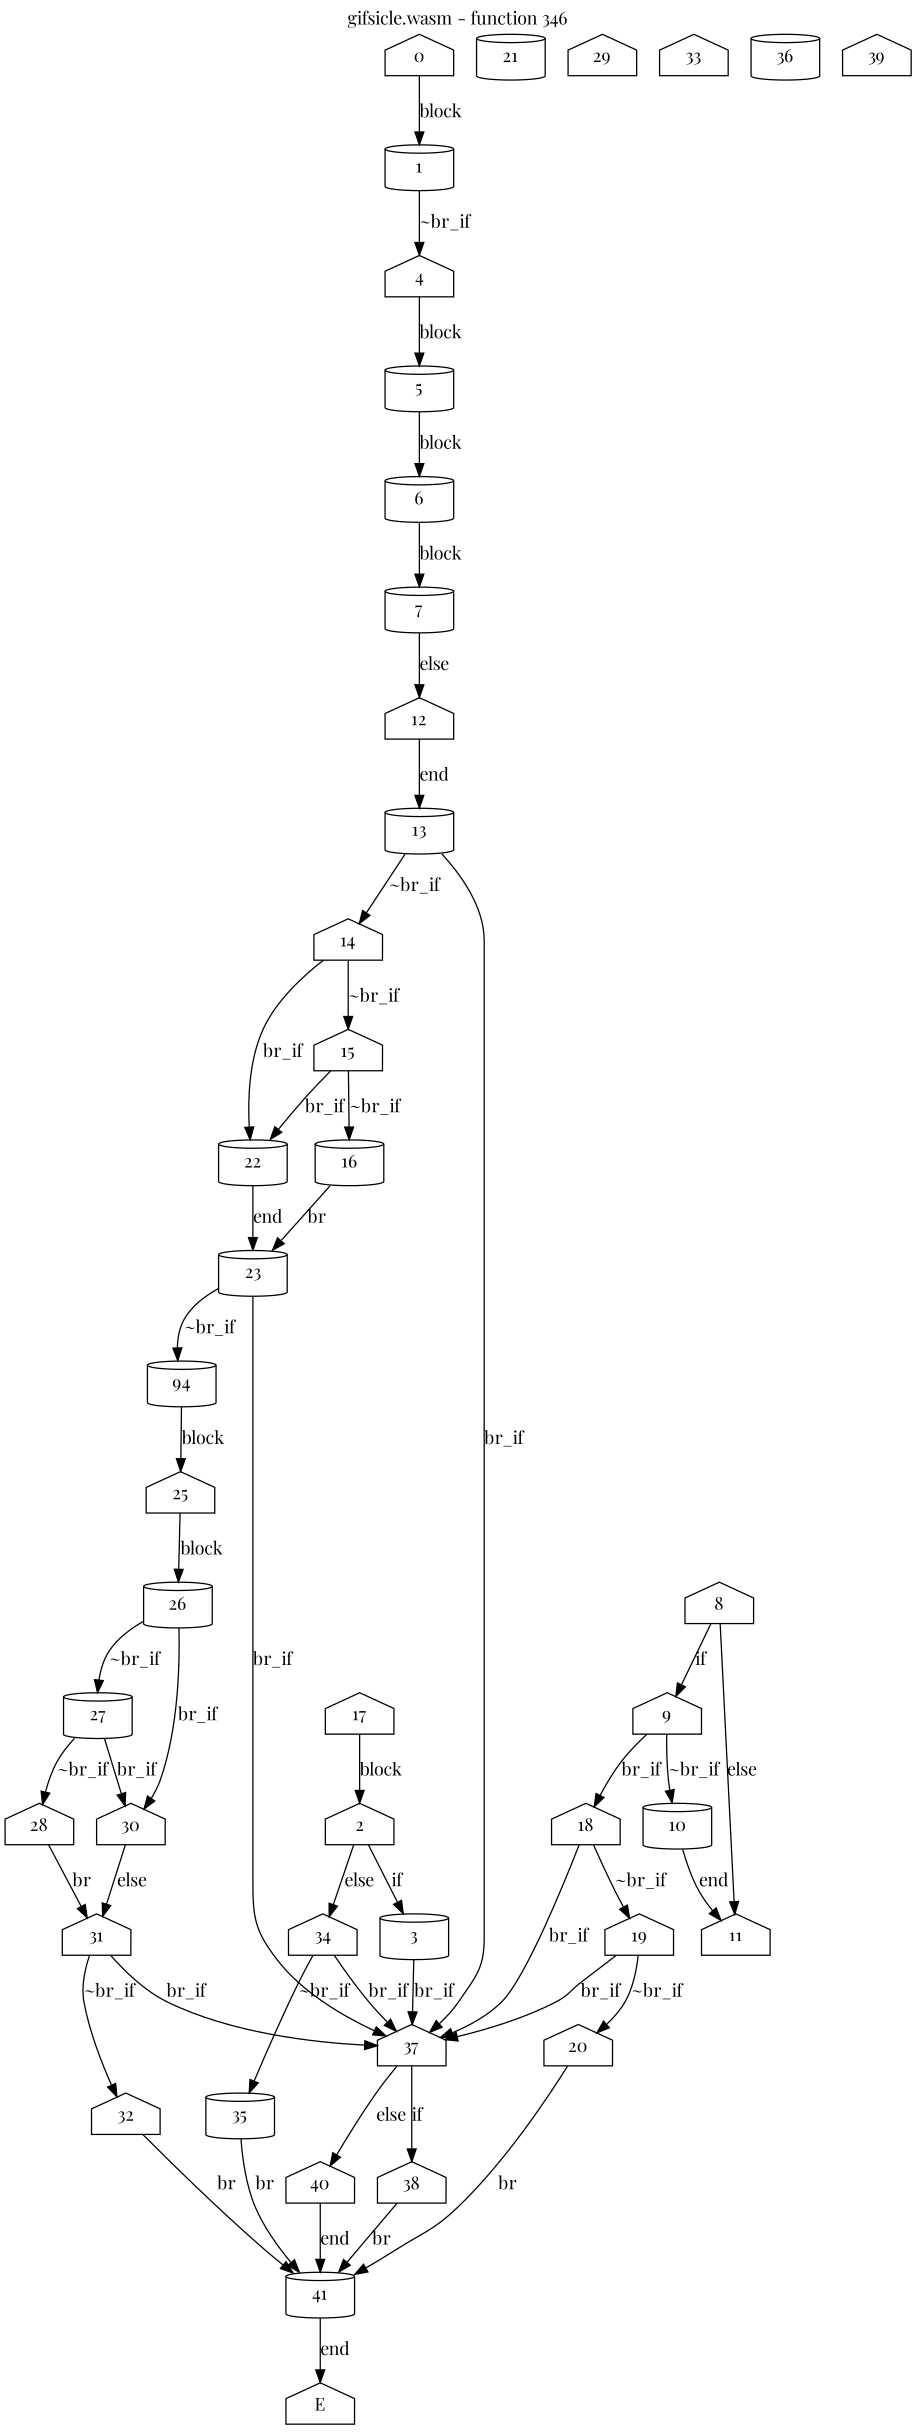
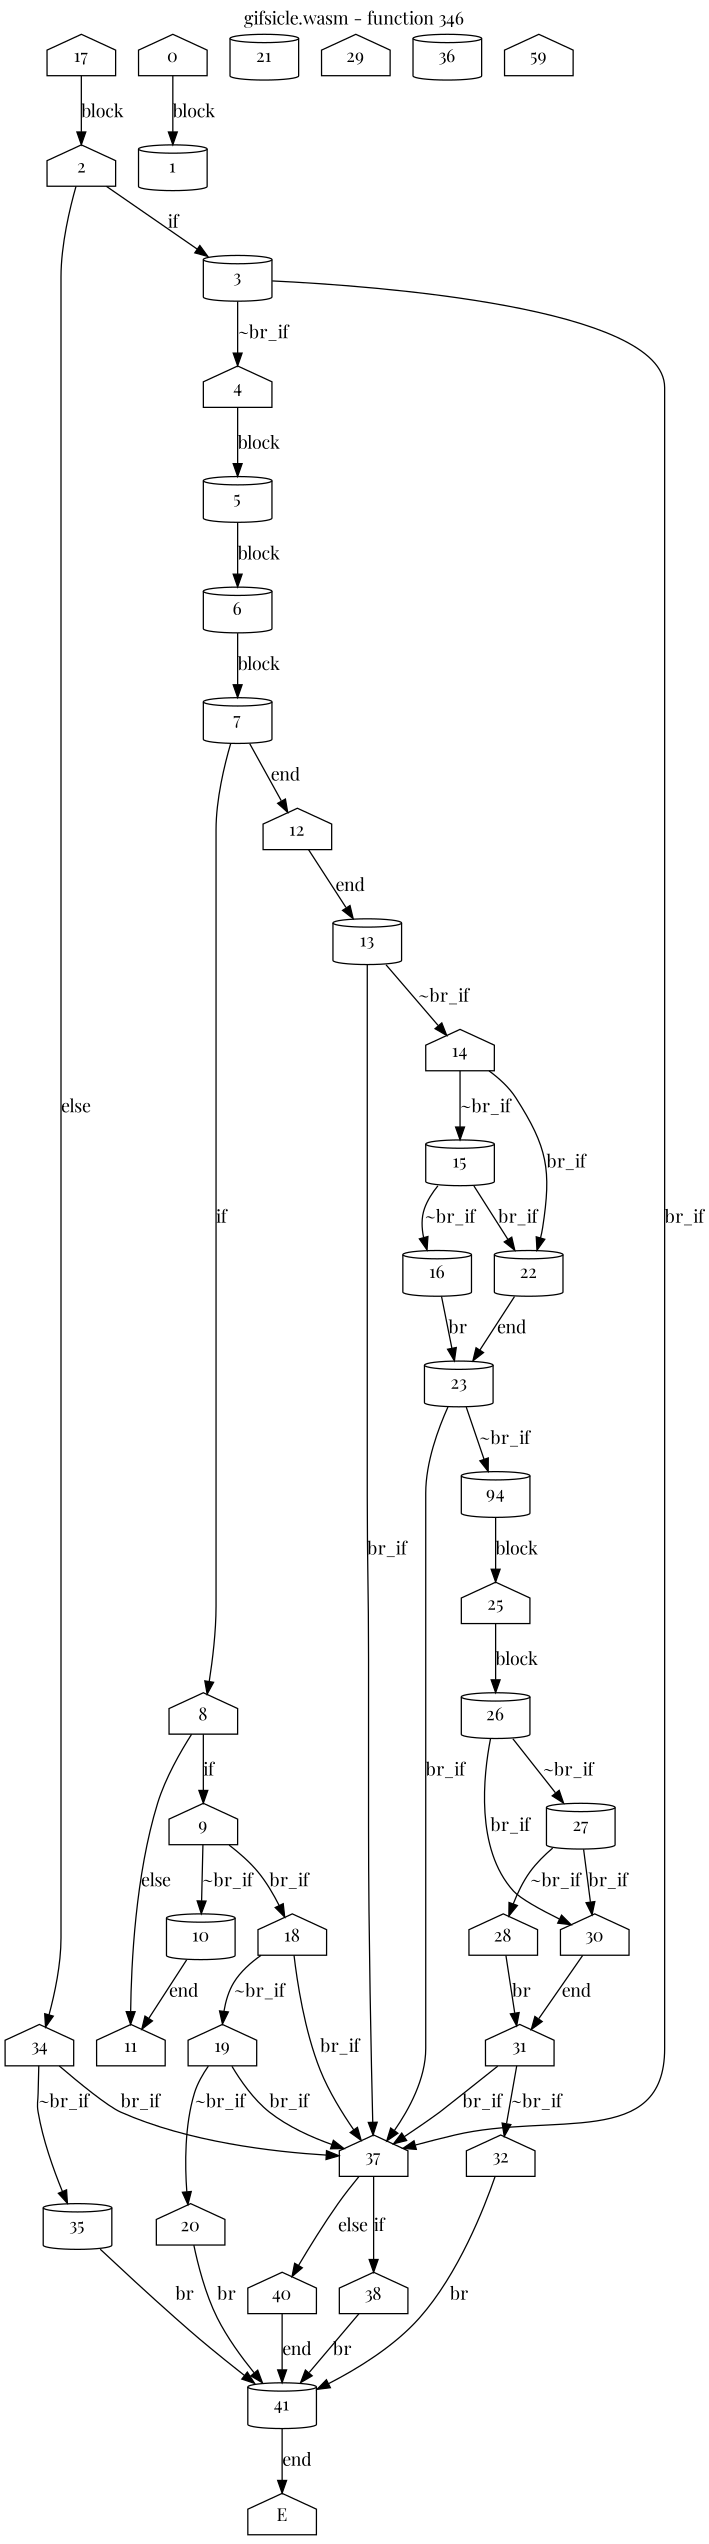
(694, 57) -> none
(877, 57) -> (539, 57)
(419, 217) -> (238, 327)
(435, 665) -> (286, 776)
(348, 1052) -> (460, 1163)
none -> (216, 1212)
(132, 1881) -> (577, 1992)
